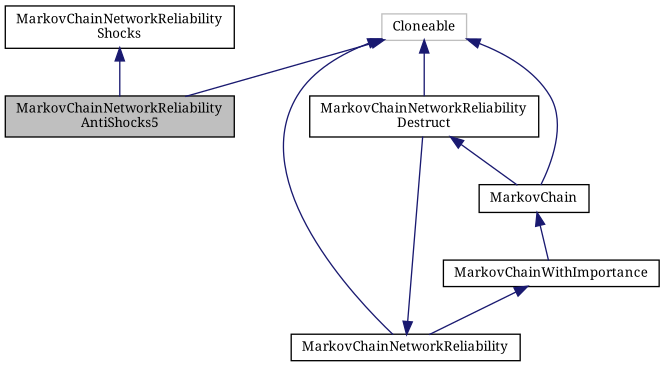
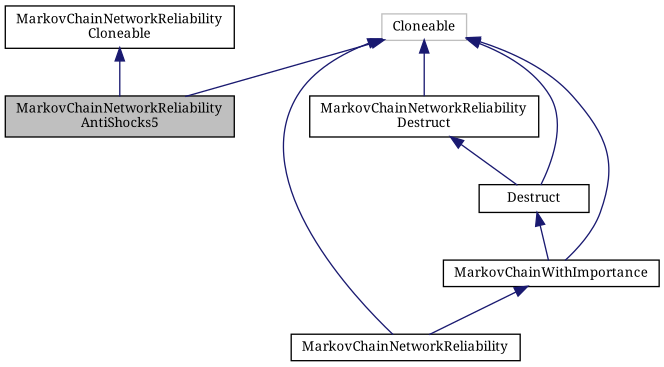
(120, 27) -> (120, 27)
none -> (596, 128)
(534, 199) -> (534, 199)
(415, 229) -> none
